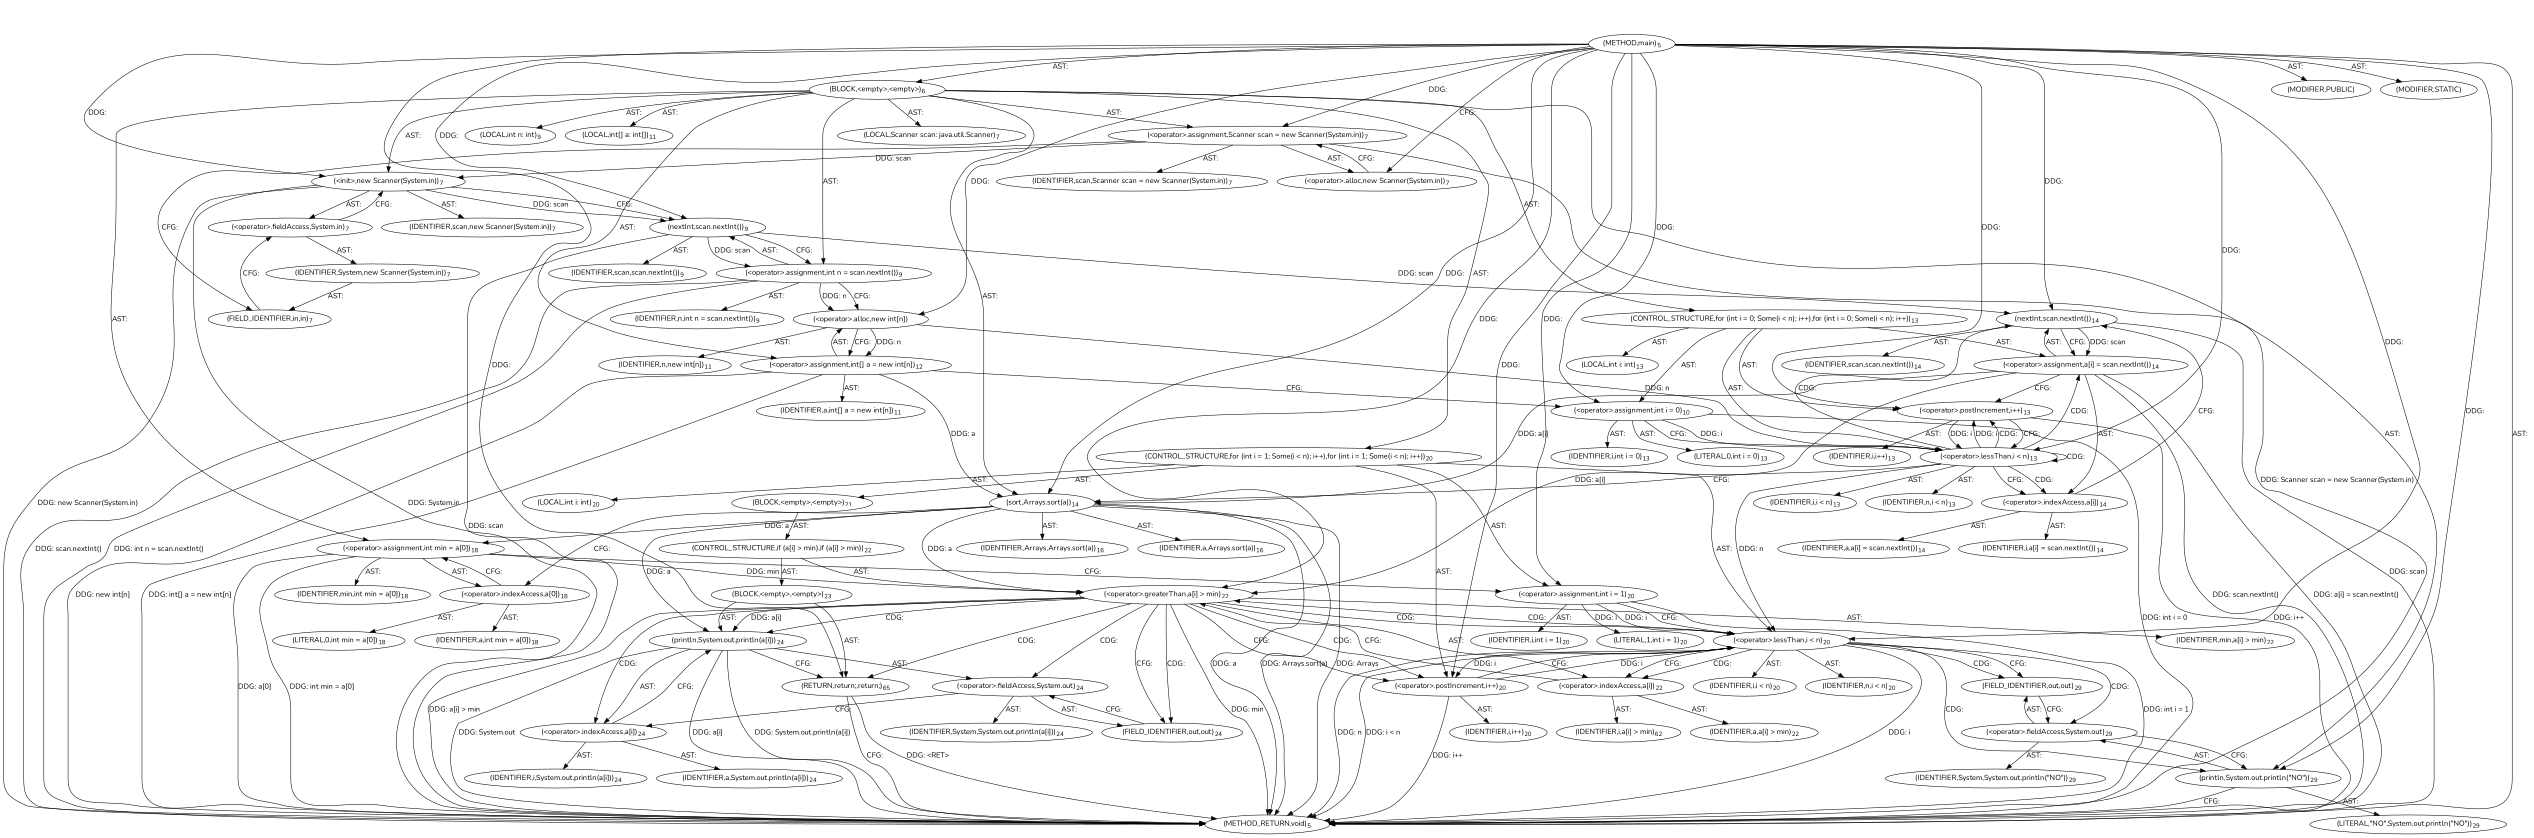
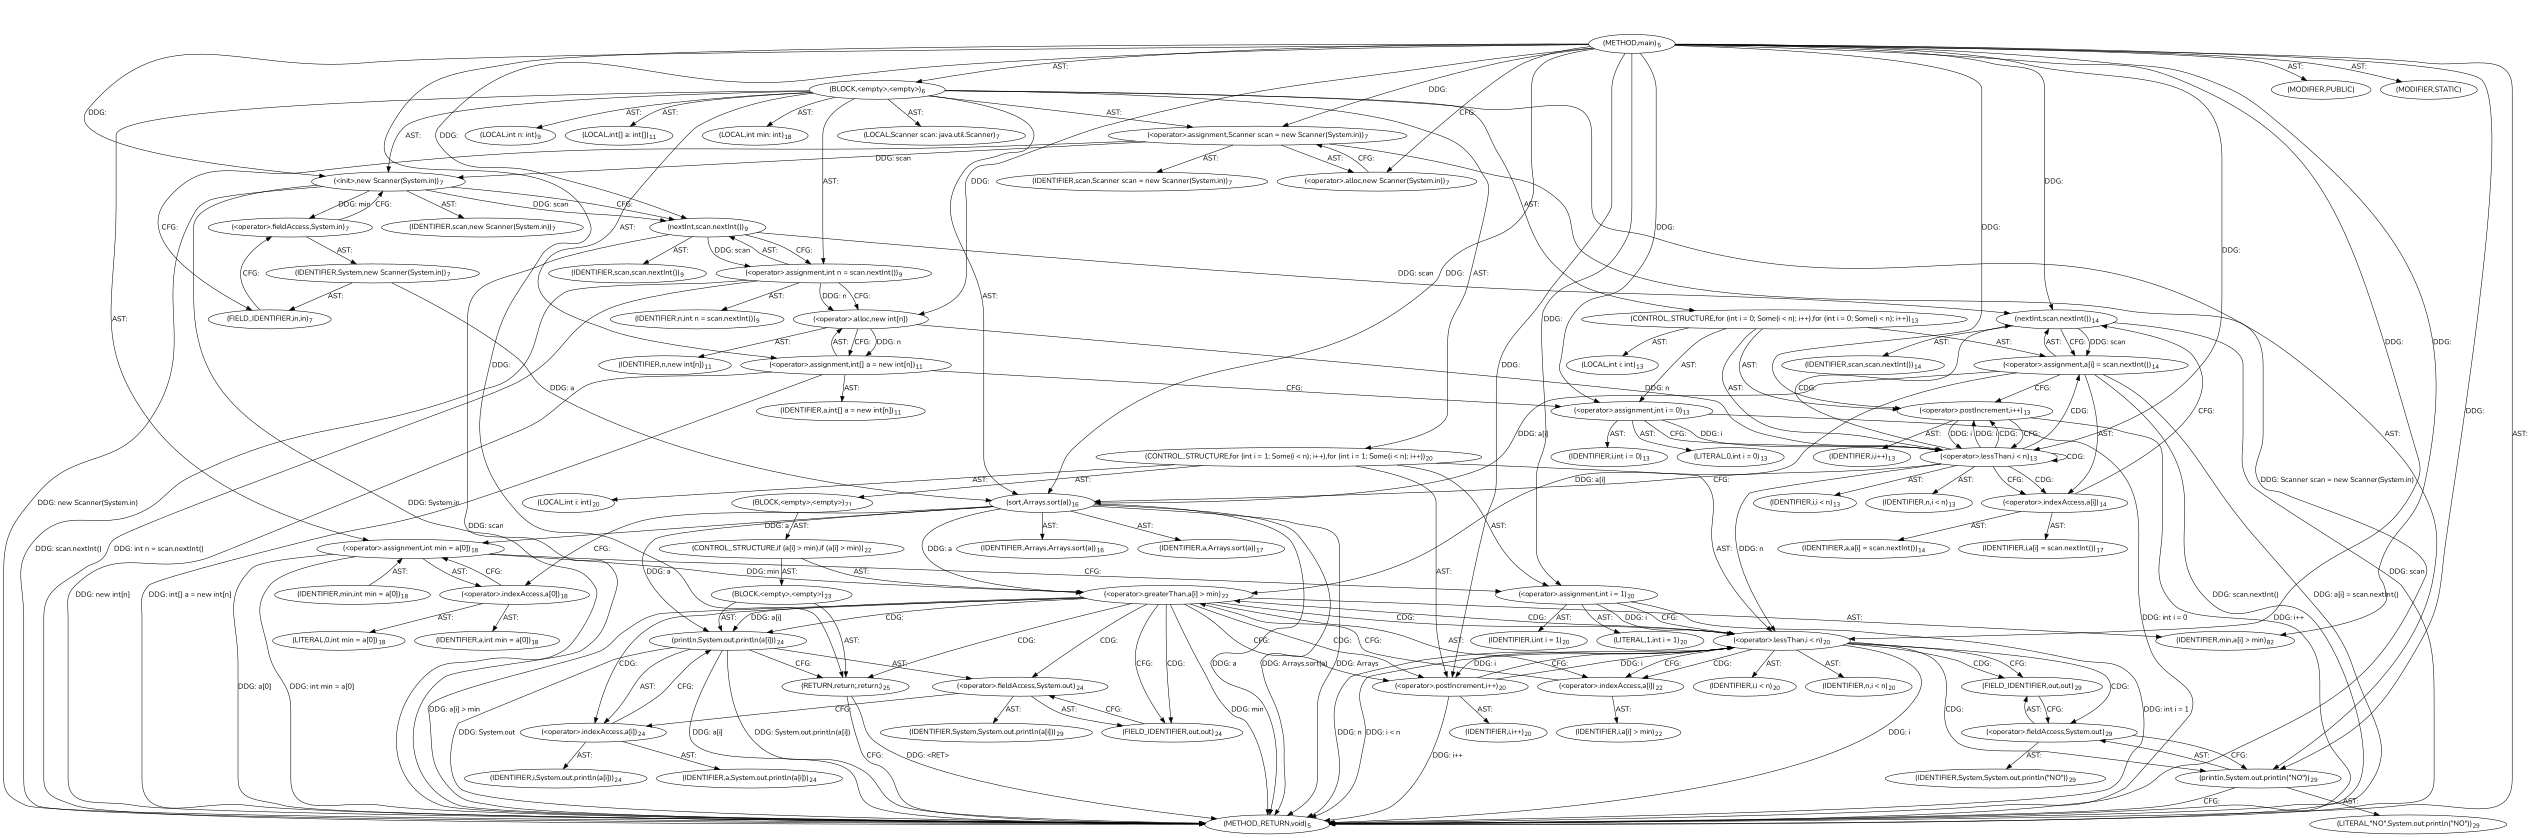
none -> (755, 136)
(355, 205) -> (355, 205)
(919, 364) -> (919, 364)
(1686, 410) -> (1686, 410)
(1264, 414) -> (2293, 135)
(947, 427) -> (669, 443)
(1075, 502) -> (1075, 502)
(1260, 548) -> (1260, 548)
(2100, 548) -> (2100, 548)
(367, 567) -> (384, 575)
(1606, 618) -> (1606, 618)
(2270, 640) -> (2270, 640)
(886, 686) -> (886, 686)
(1060, 732) -> (1060, 732)
(1659, 732) -> (1659, 732)
(1754, 733) -> none
